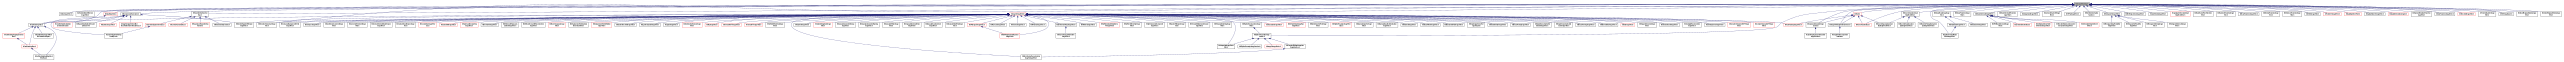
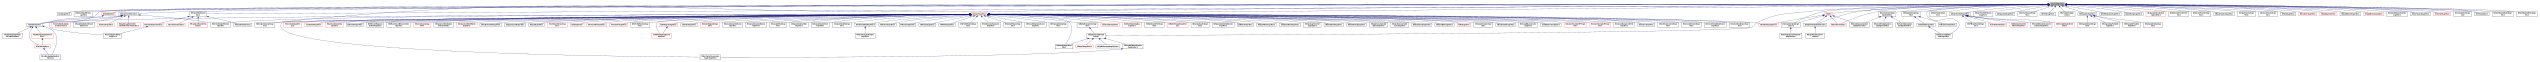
(1109, 25) -> none
